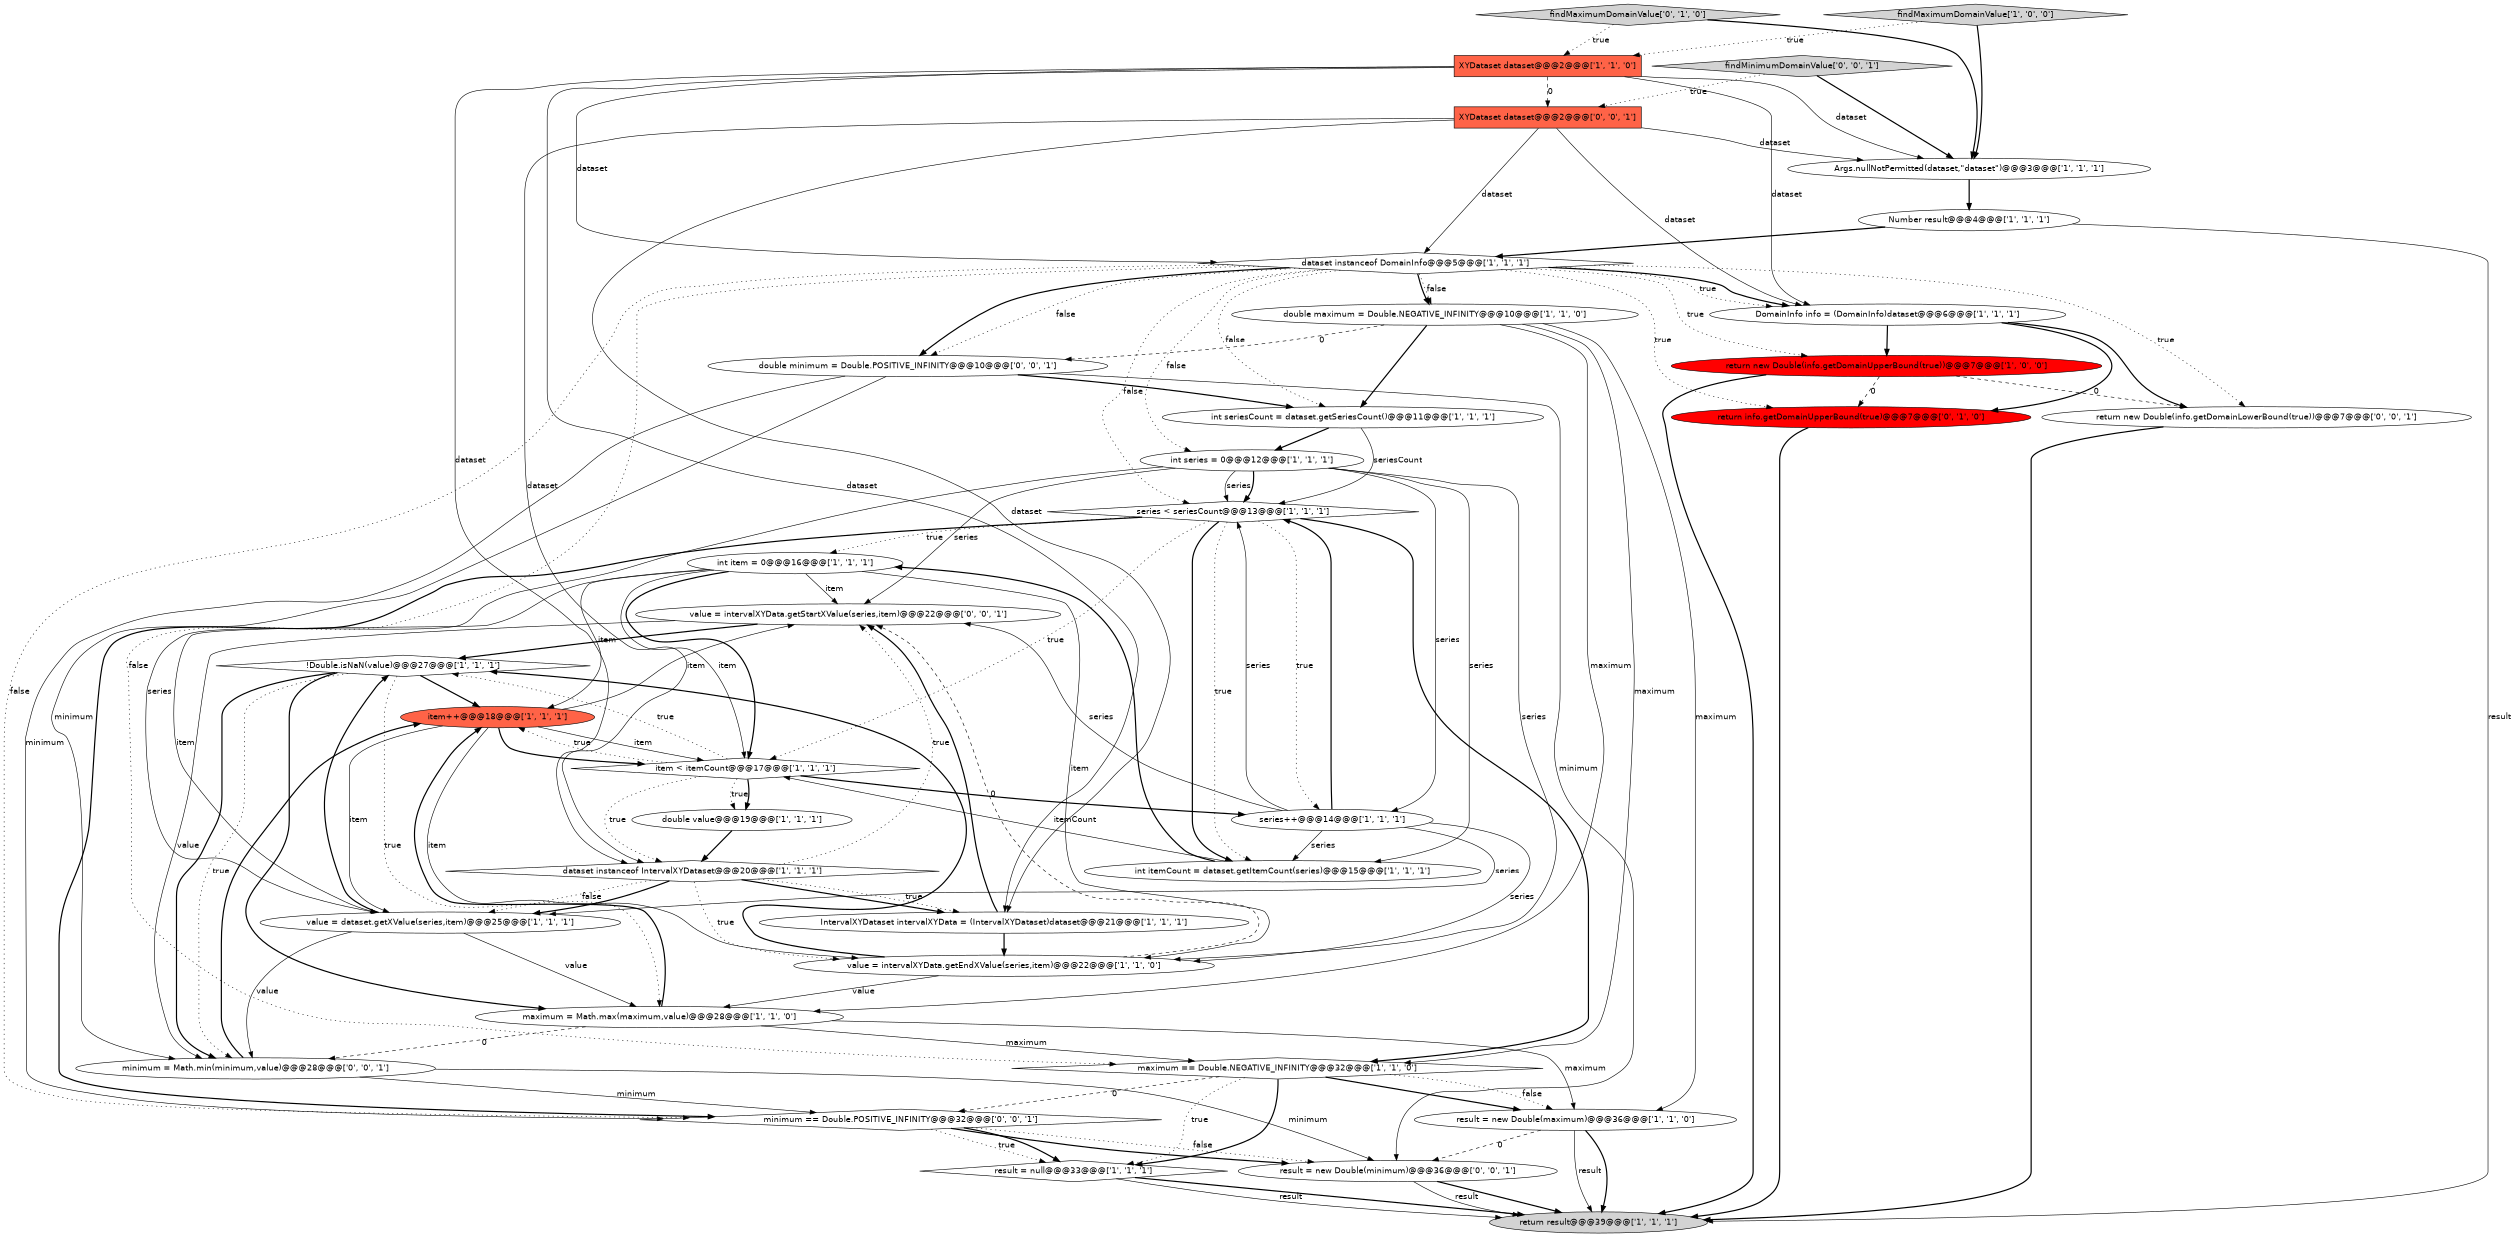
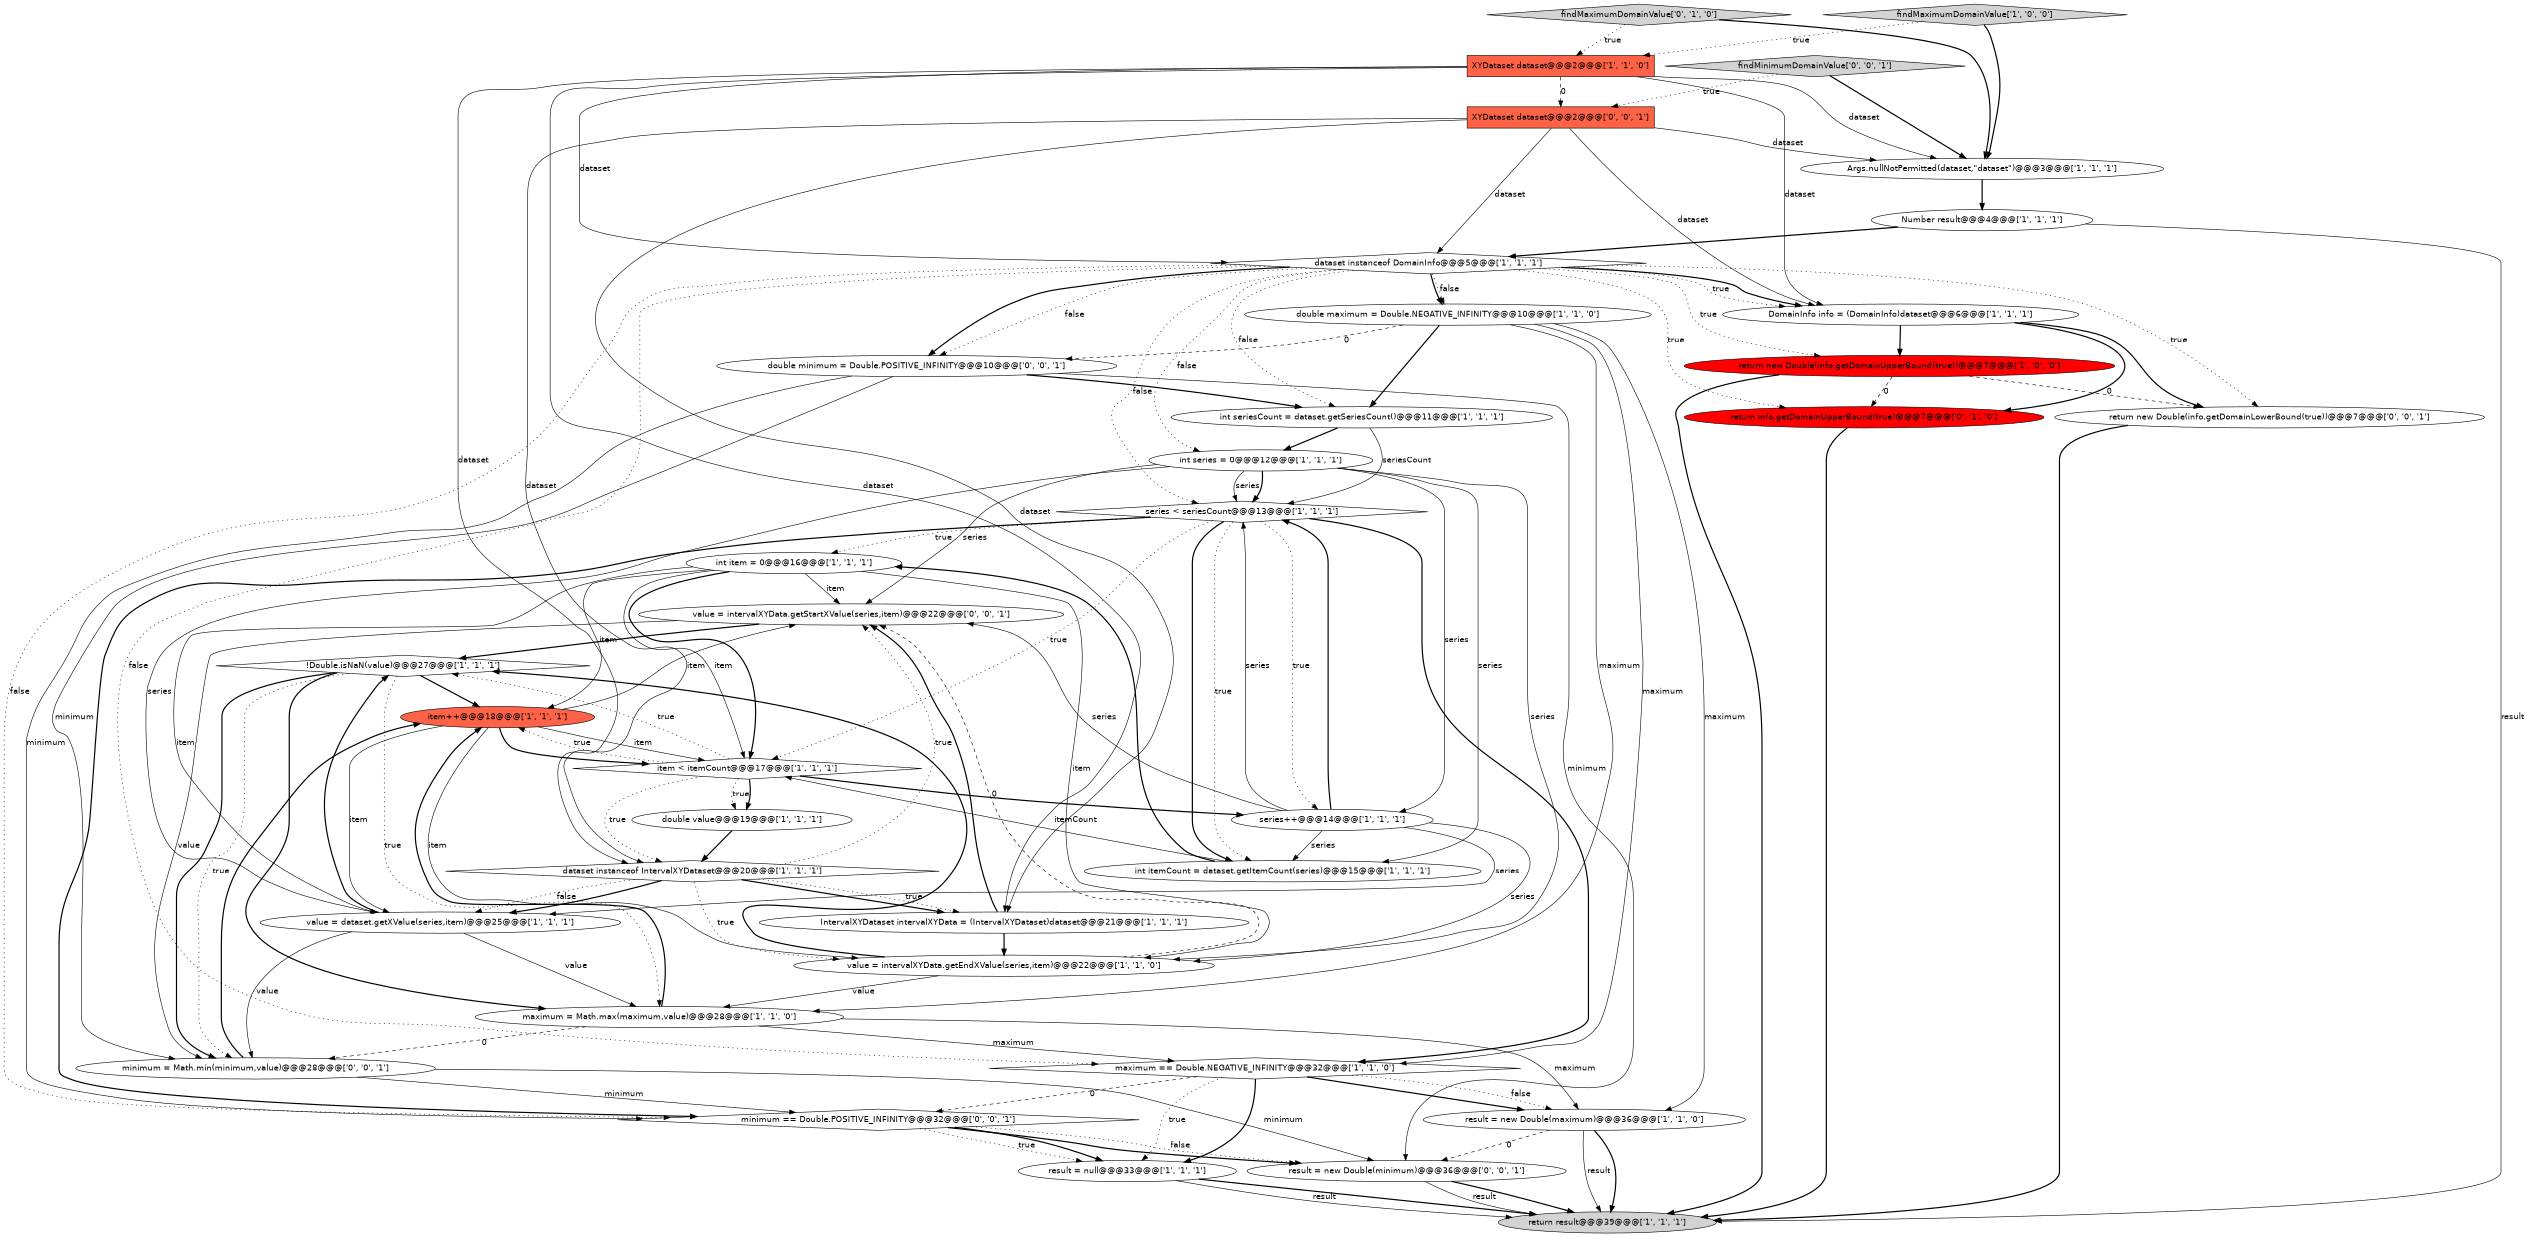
(1074, 1171) -> (1127, 1171)
